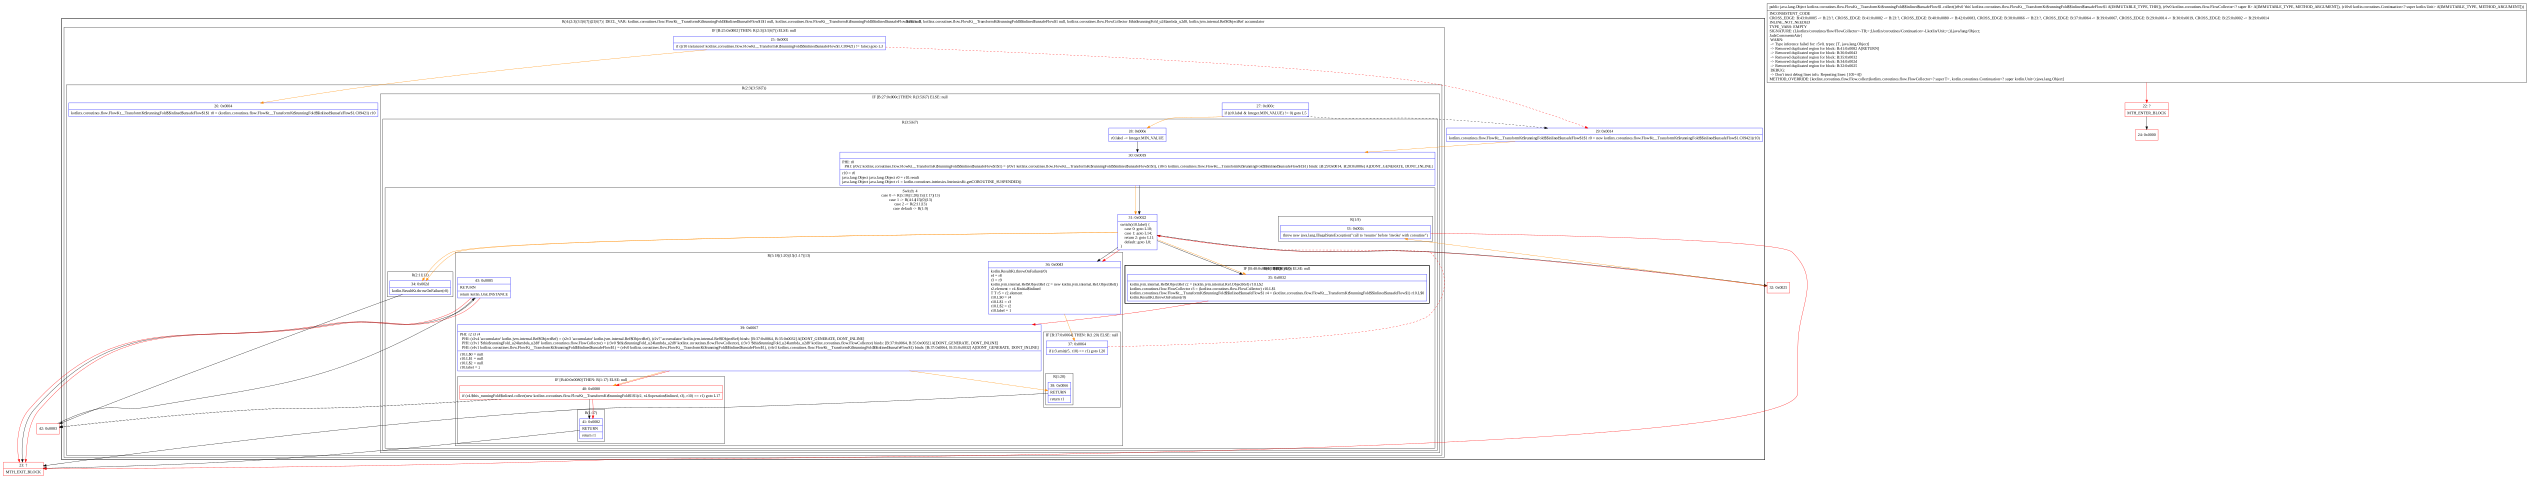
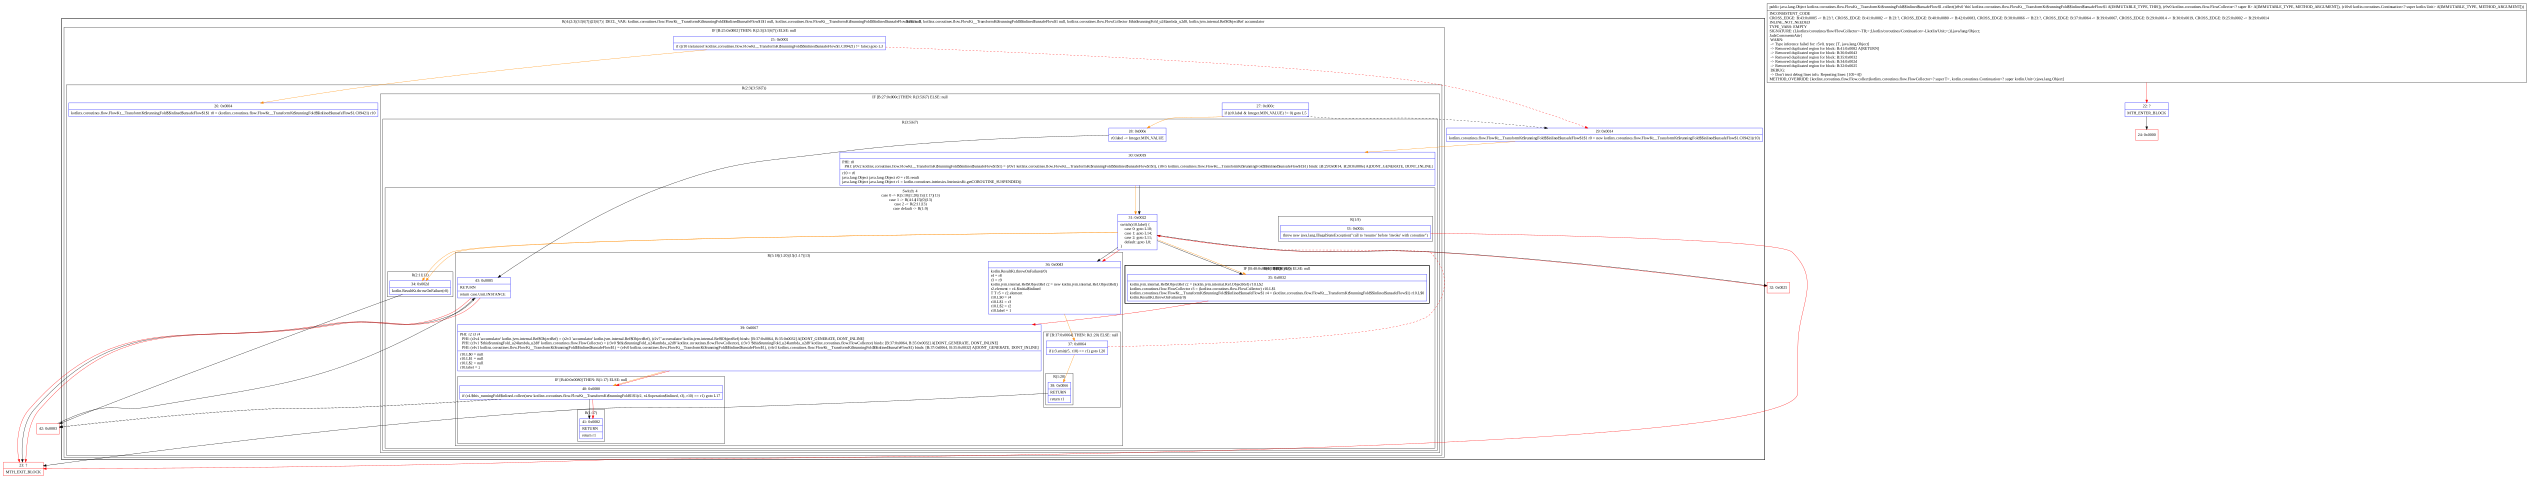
(2147, 110) -> (2147, 110)
(1137, 145) -> (792, 158)
(1137, 238) -> (1136, 238)
(1587, 263) -> none
(484, 294) -> (483, 294)
(977, 380) -> (1069, 367)
(591, 392) -> (591, 392)
(353, 453) -> none
